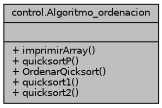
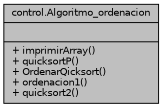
(45, 83) -> (49, 83)
